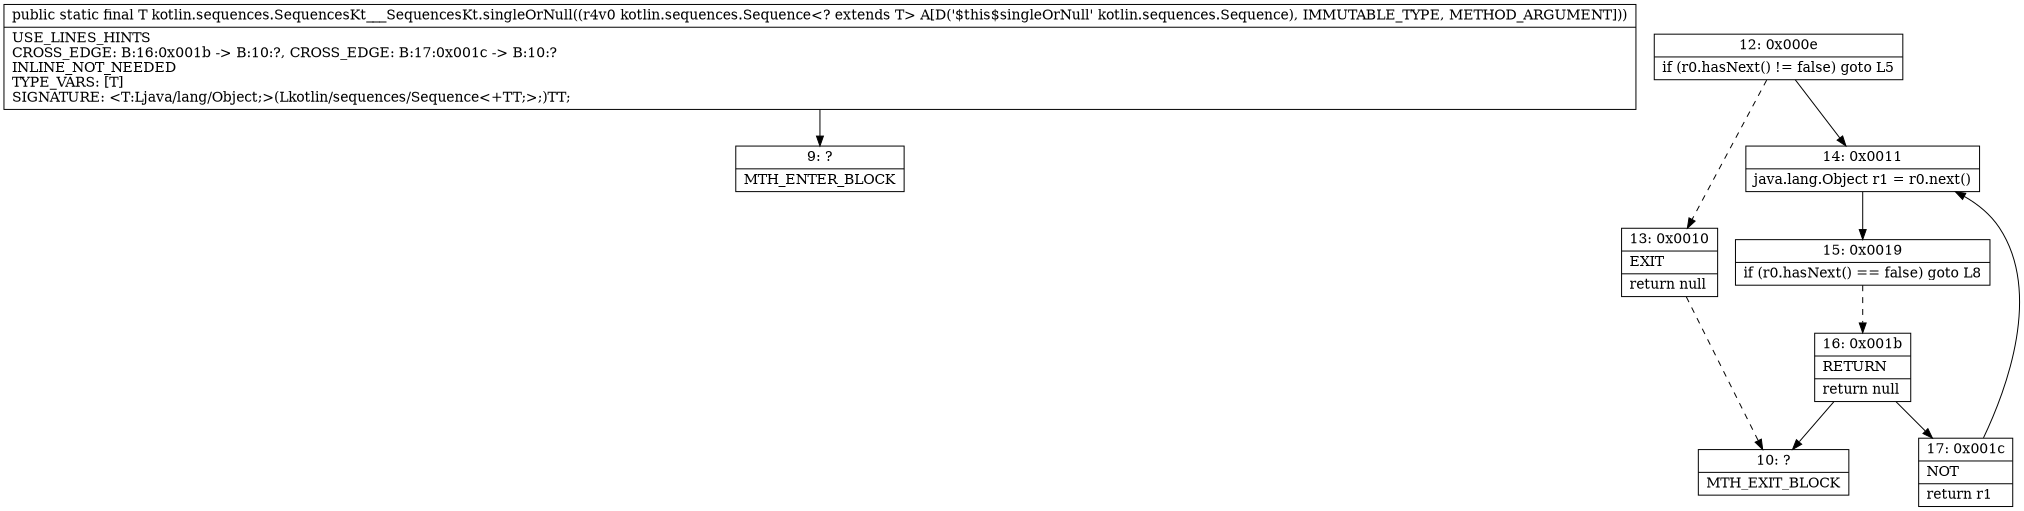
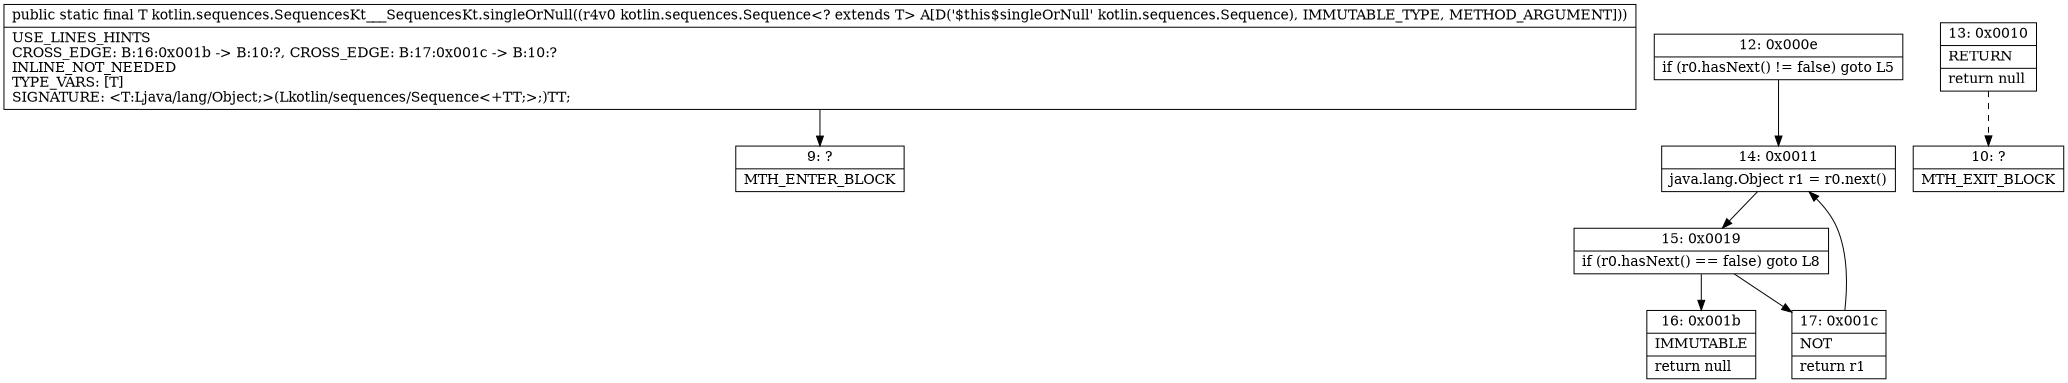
(1729, 150) -> none
(1647, 262) -> (1981, 56)
(1863, 304) -> (1701, 287)
(1855, 367) -> (1701, 344)
(1911, 416) -> (1759, 290)
(1817, 422) -> none
